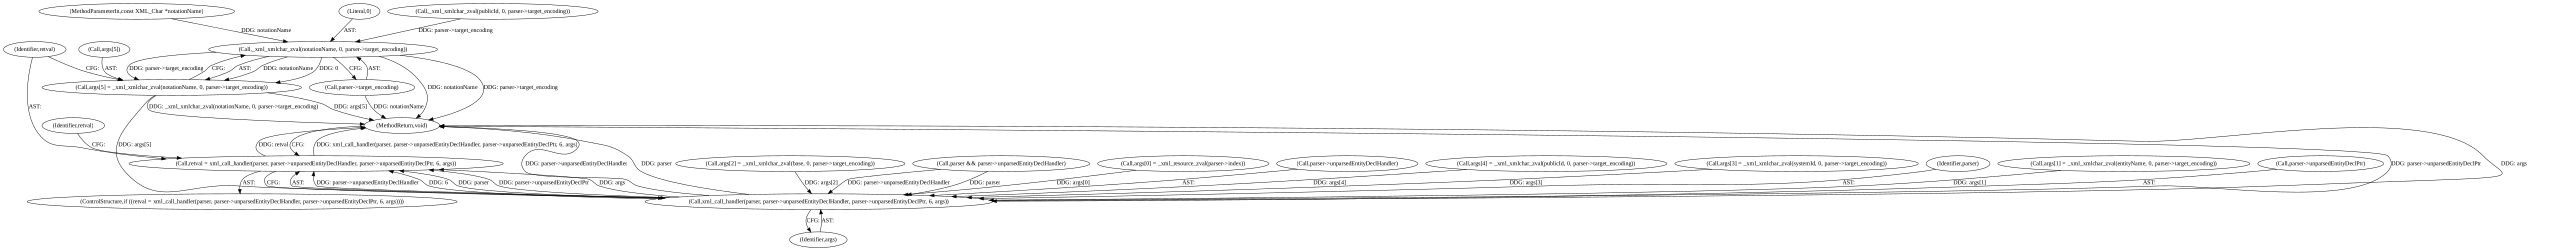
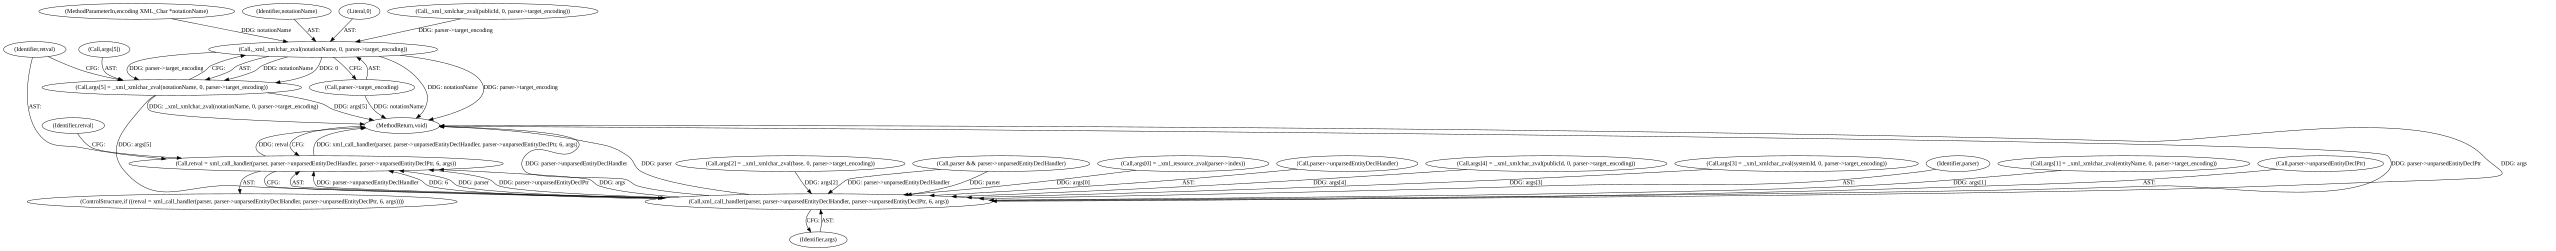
(137, 11) -> (137, 11)
none -> (287, 11)
